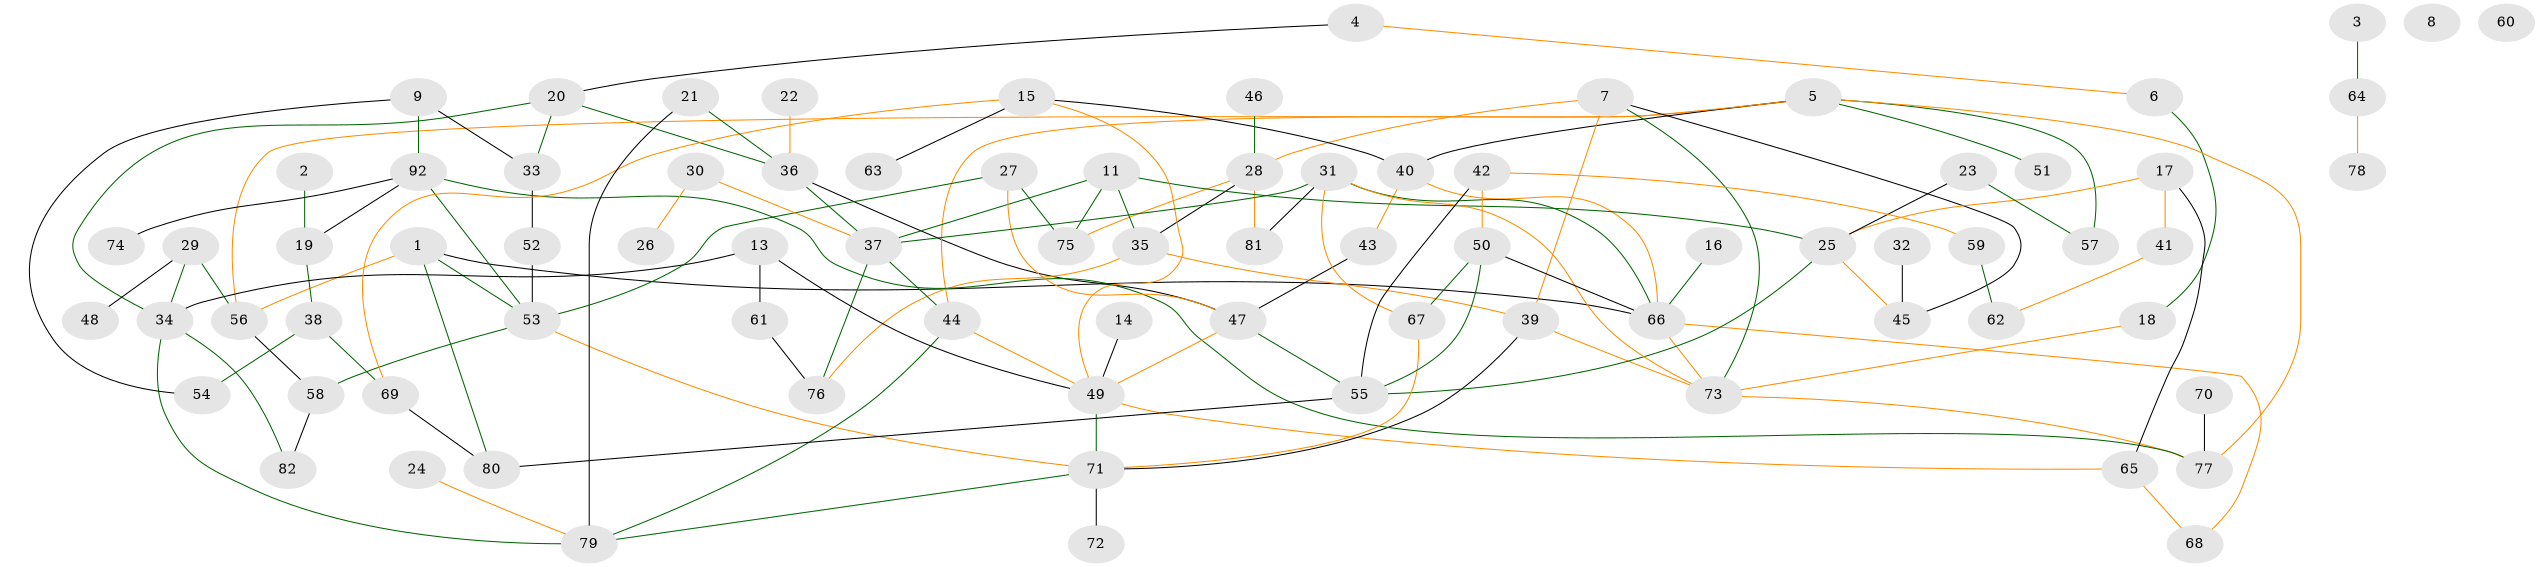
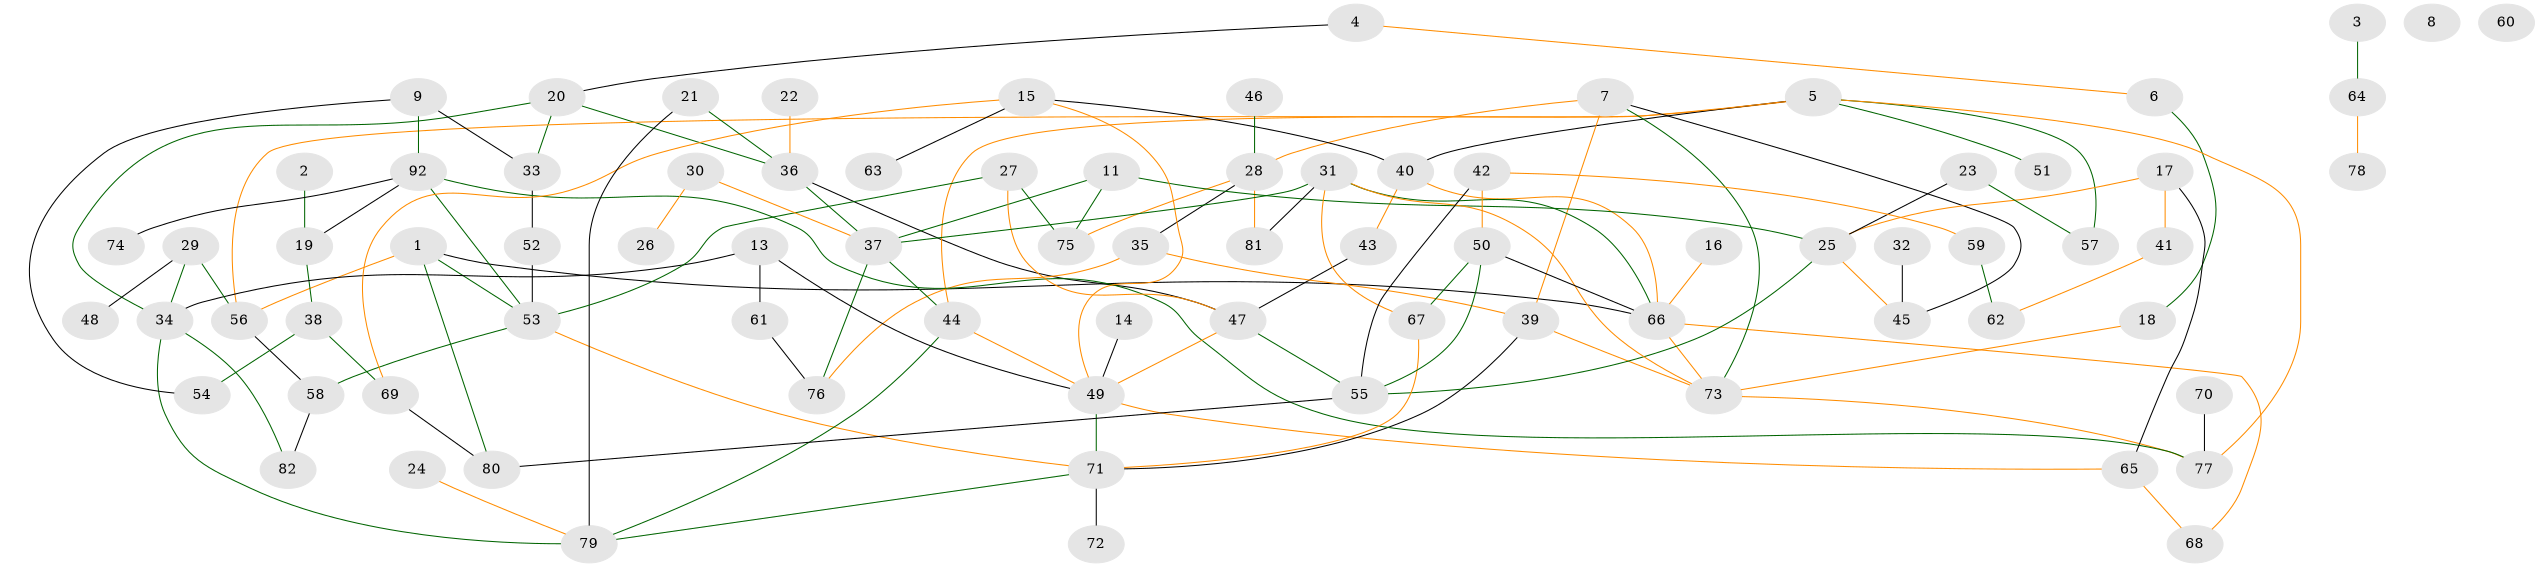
(1126, 208) -> none
(1686, 284) -> (1686, 284)
